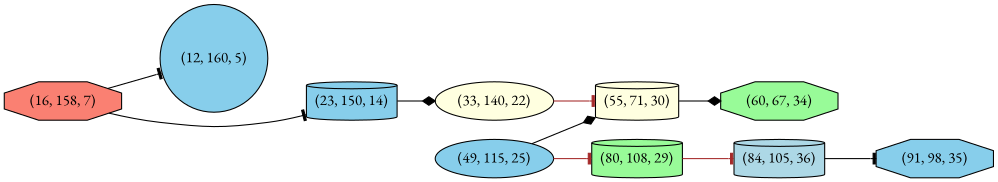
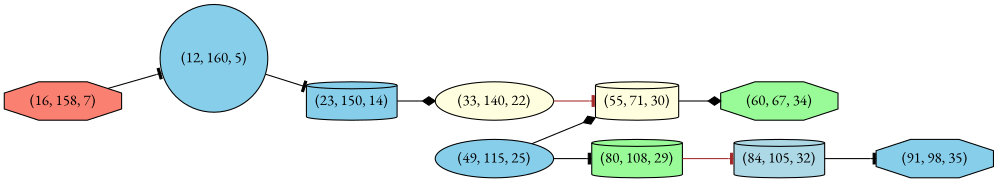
(205, 126) -> (283, 80)
(570, 159) -> (570, 159)
(779, 159) -> (779, 159)
